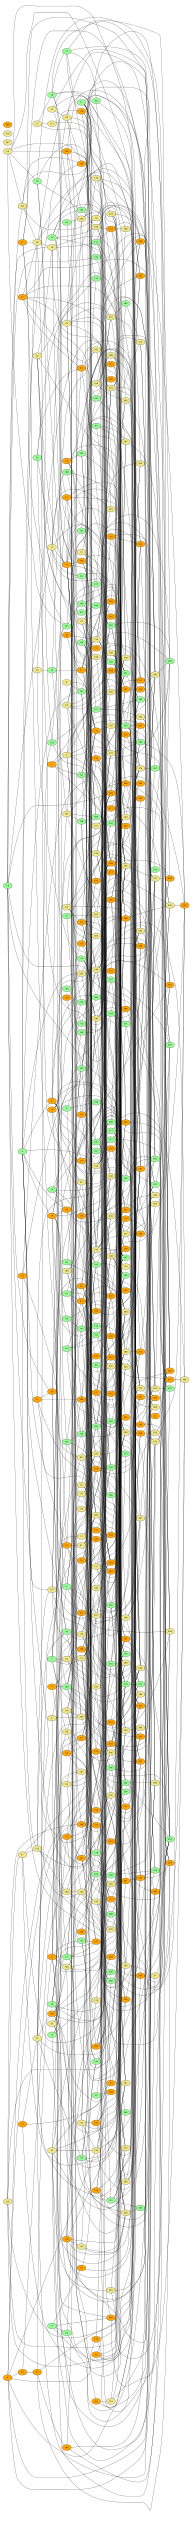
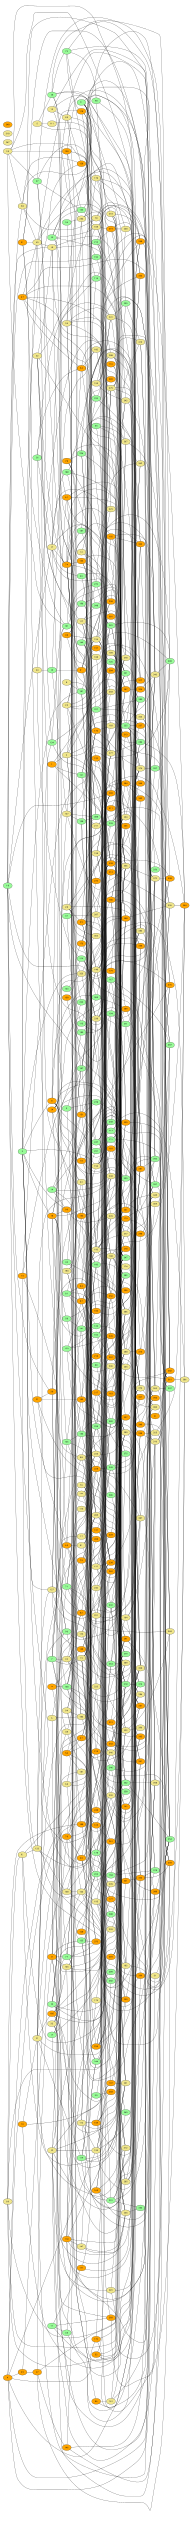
(81, 612) -> none
